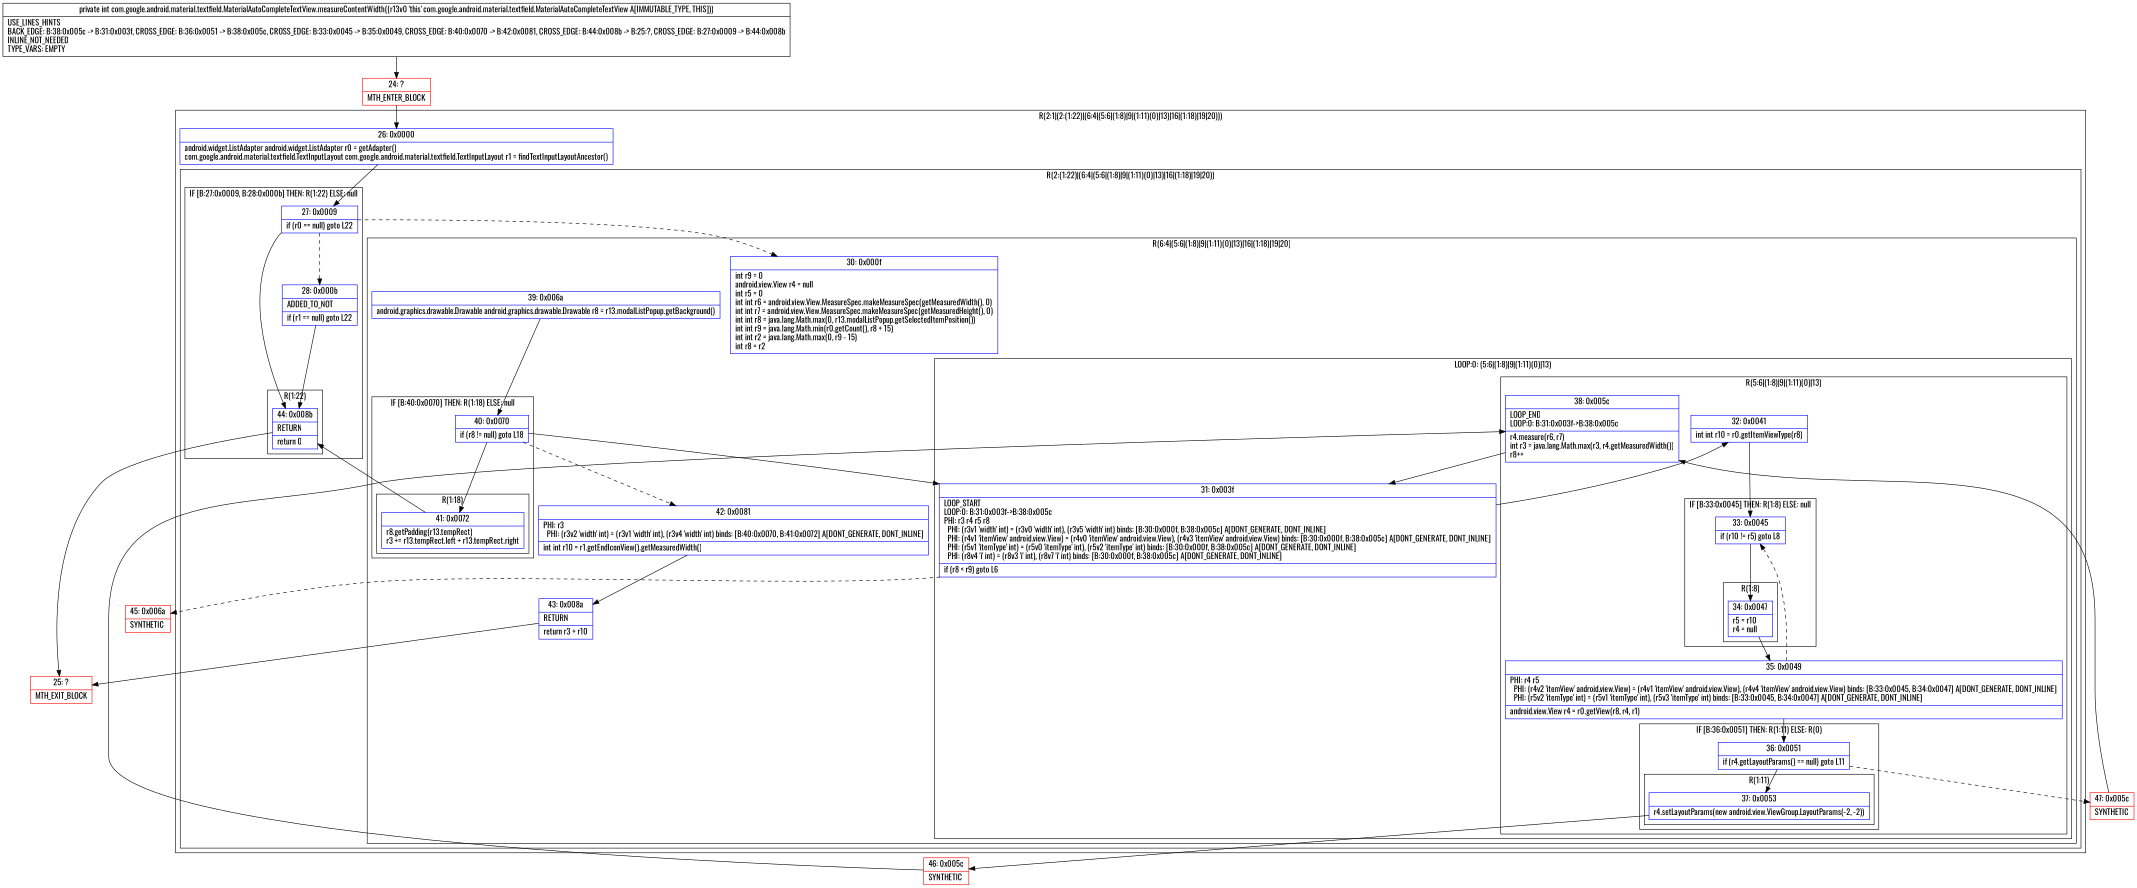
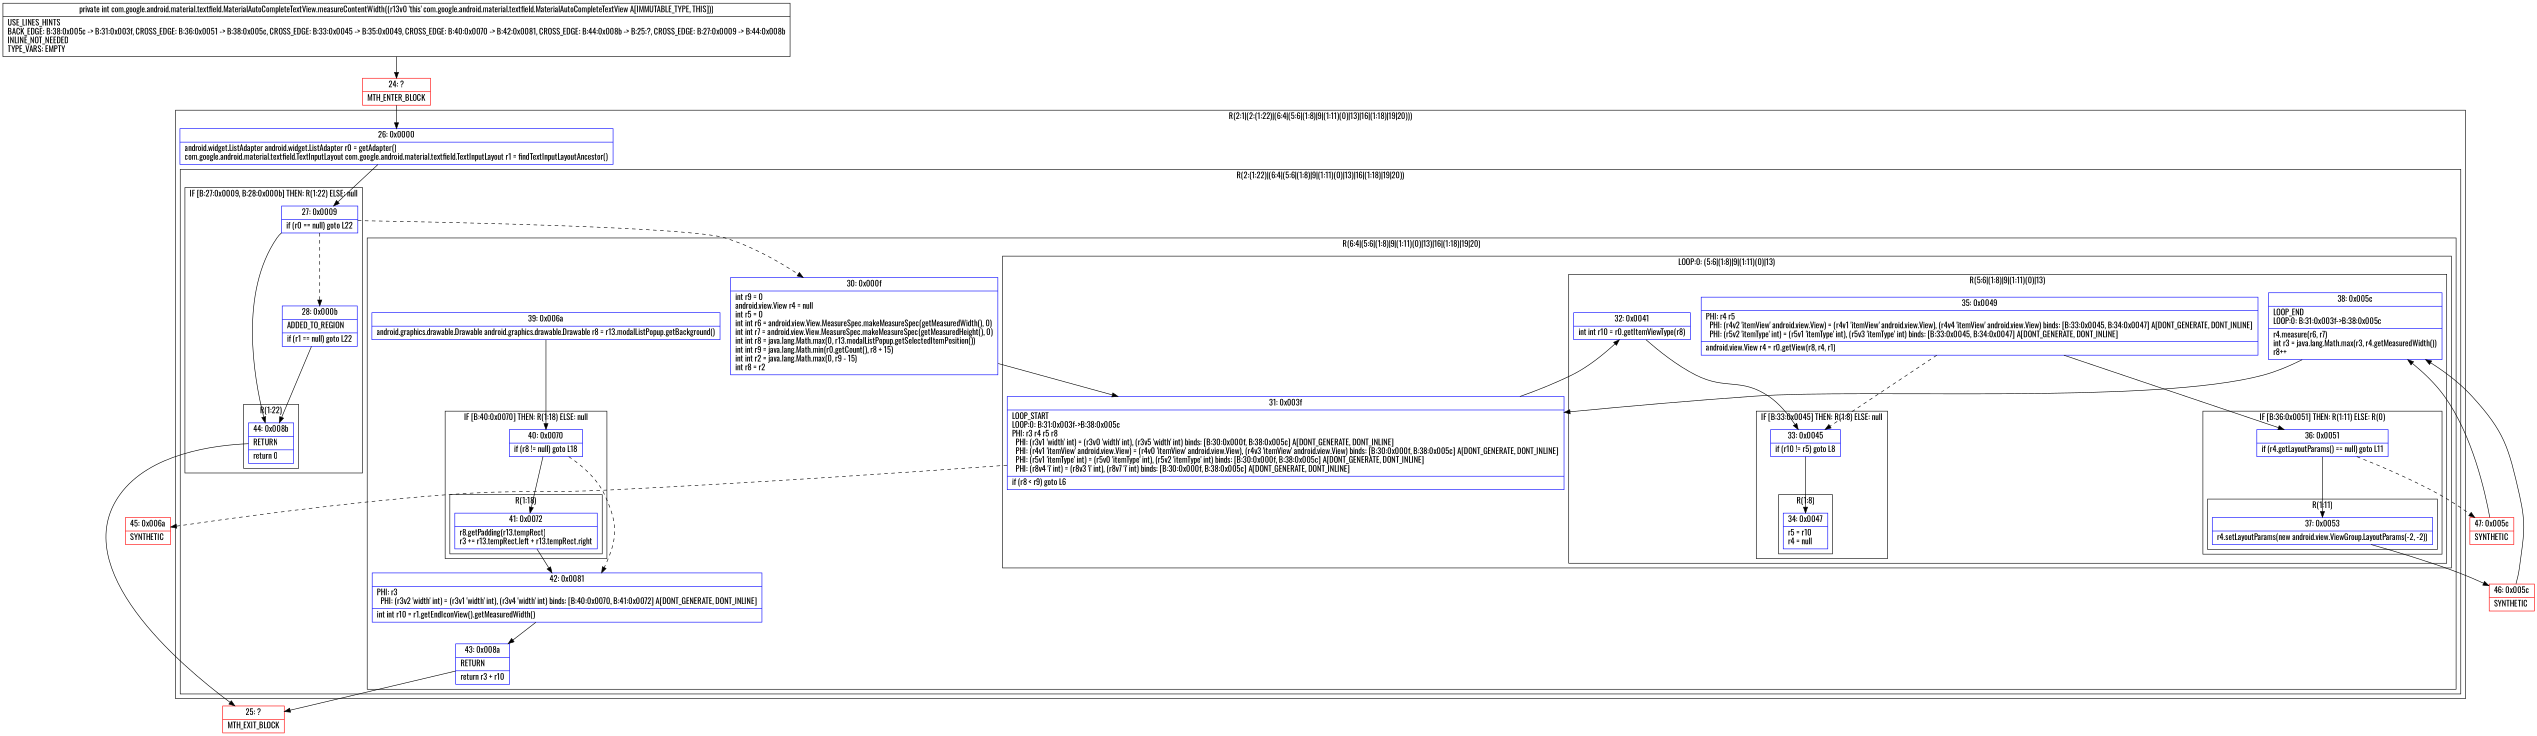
(310, 305) -> (316, 326)
(711, 454) -> (1055, 379)
(384, 486) -> (545, 562)
(1765, 650) -> none
